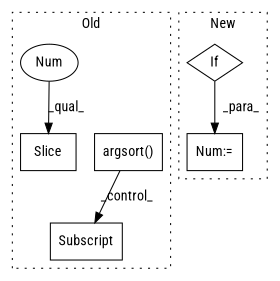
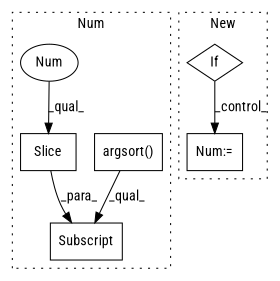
(91, 24) -> (91, 24)
(242, 107) -> (242, 107)
none -> (56, 193)
(127, 197) -> (127, 197)
